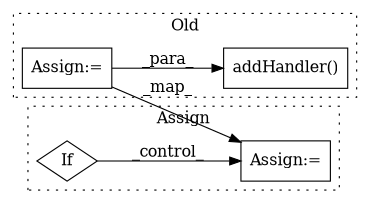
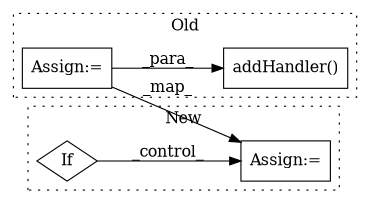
(184, 119) -> (184, 119)
